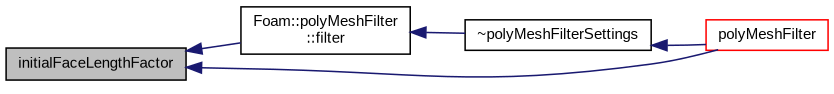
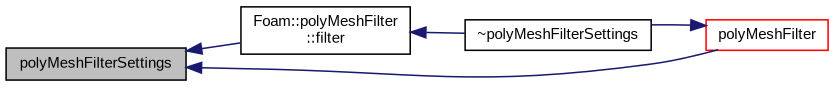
(687, 45) -> (671, 25)
(96, 64) -> (96, 64)
